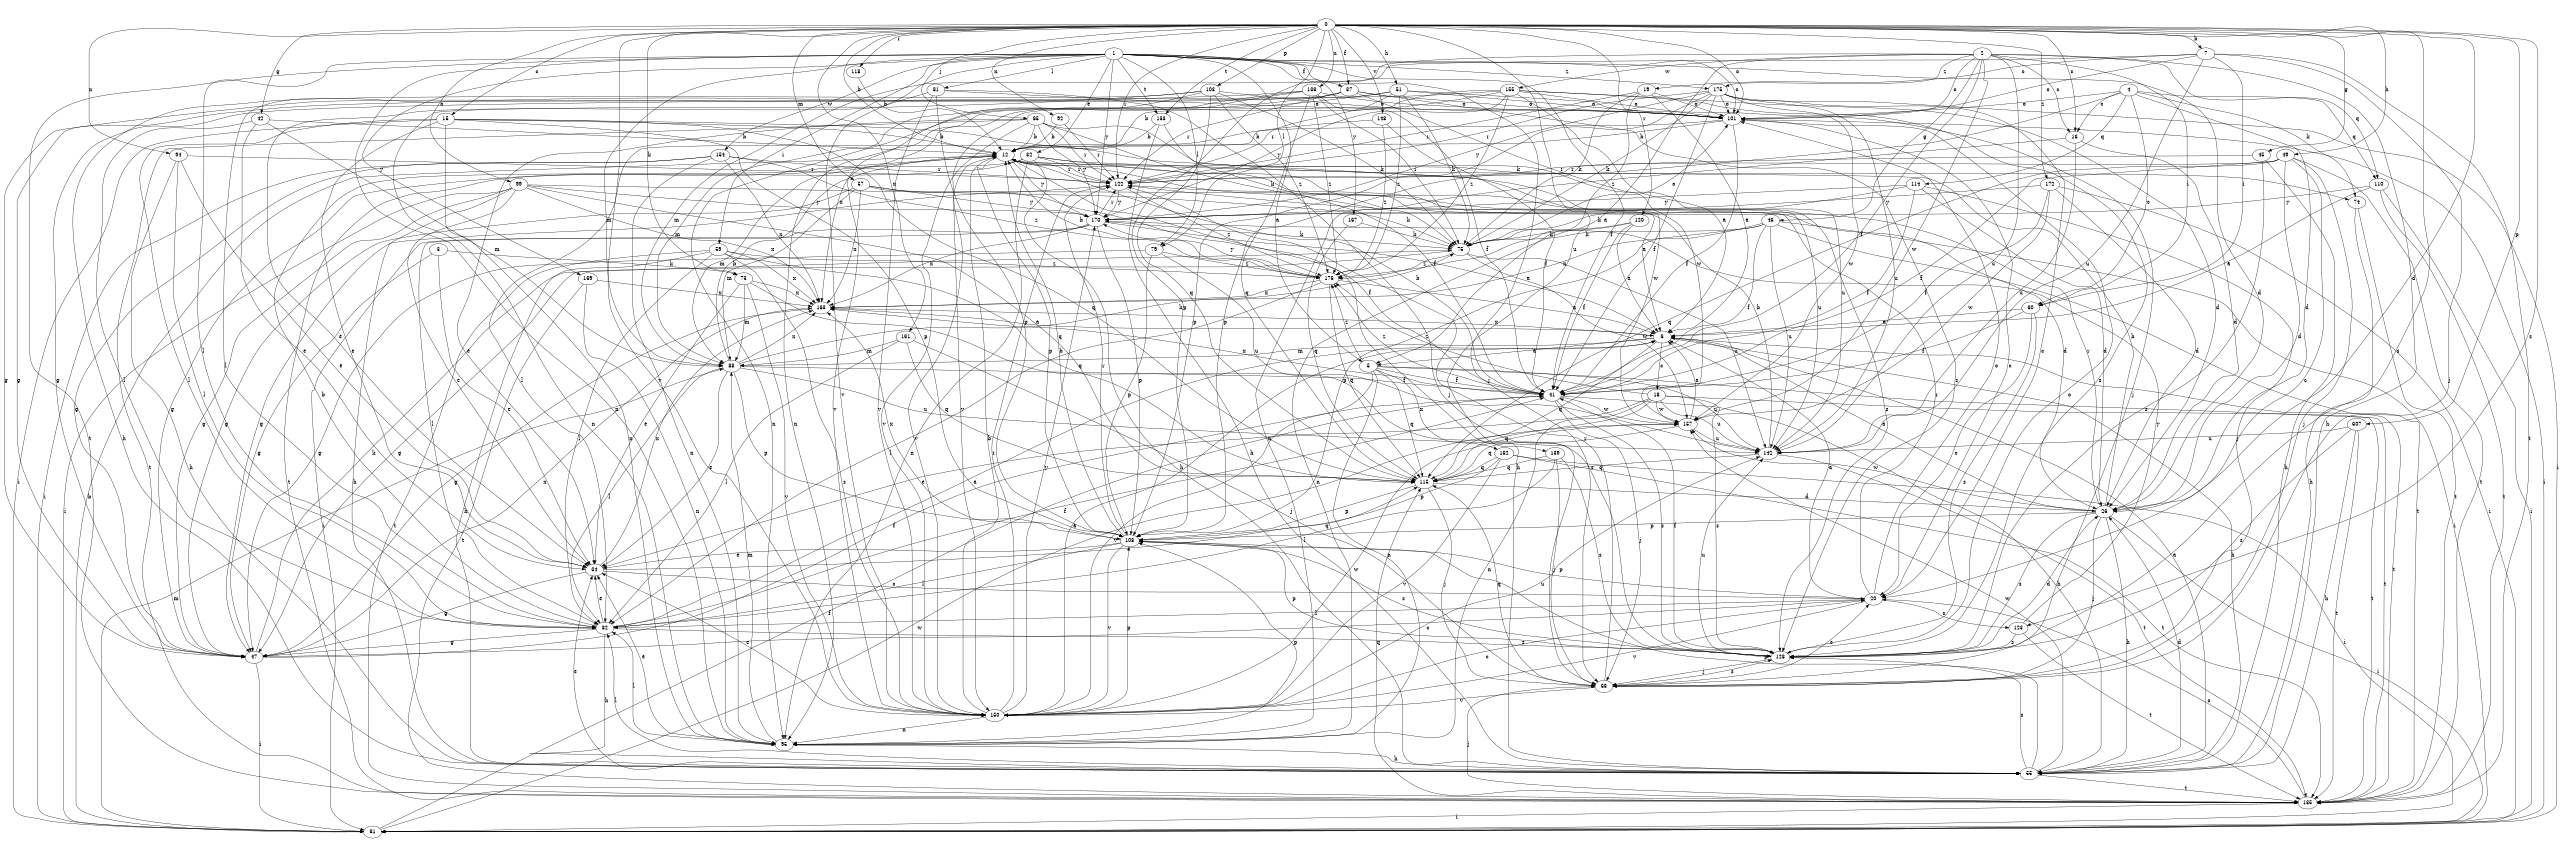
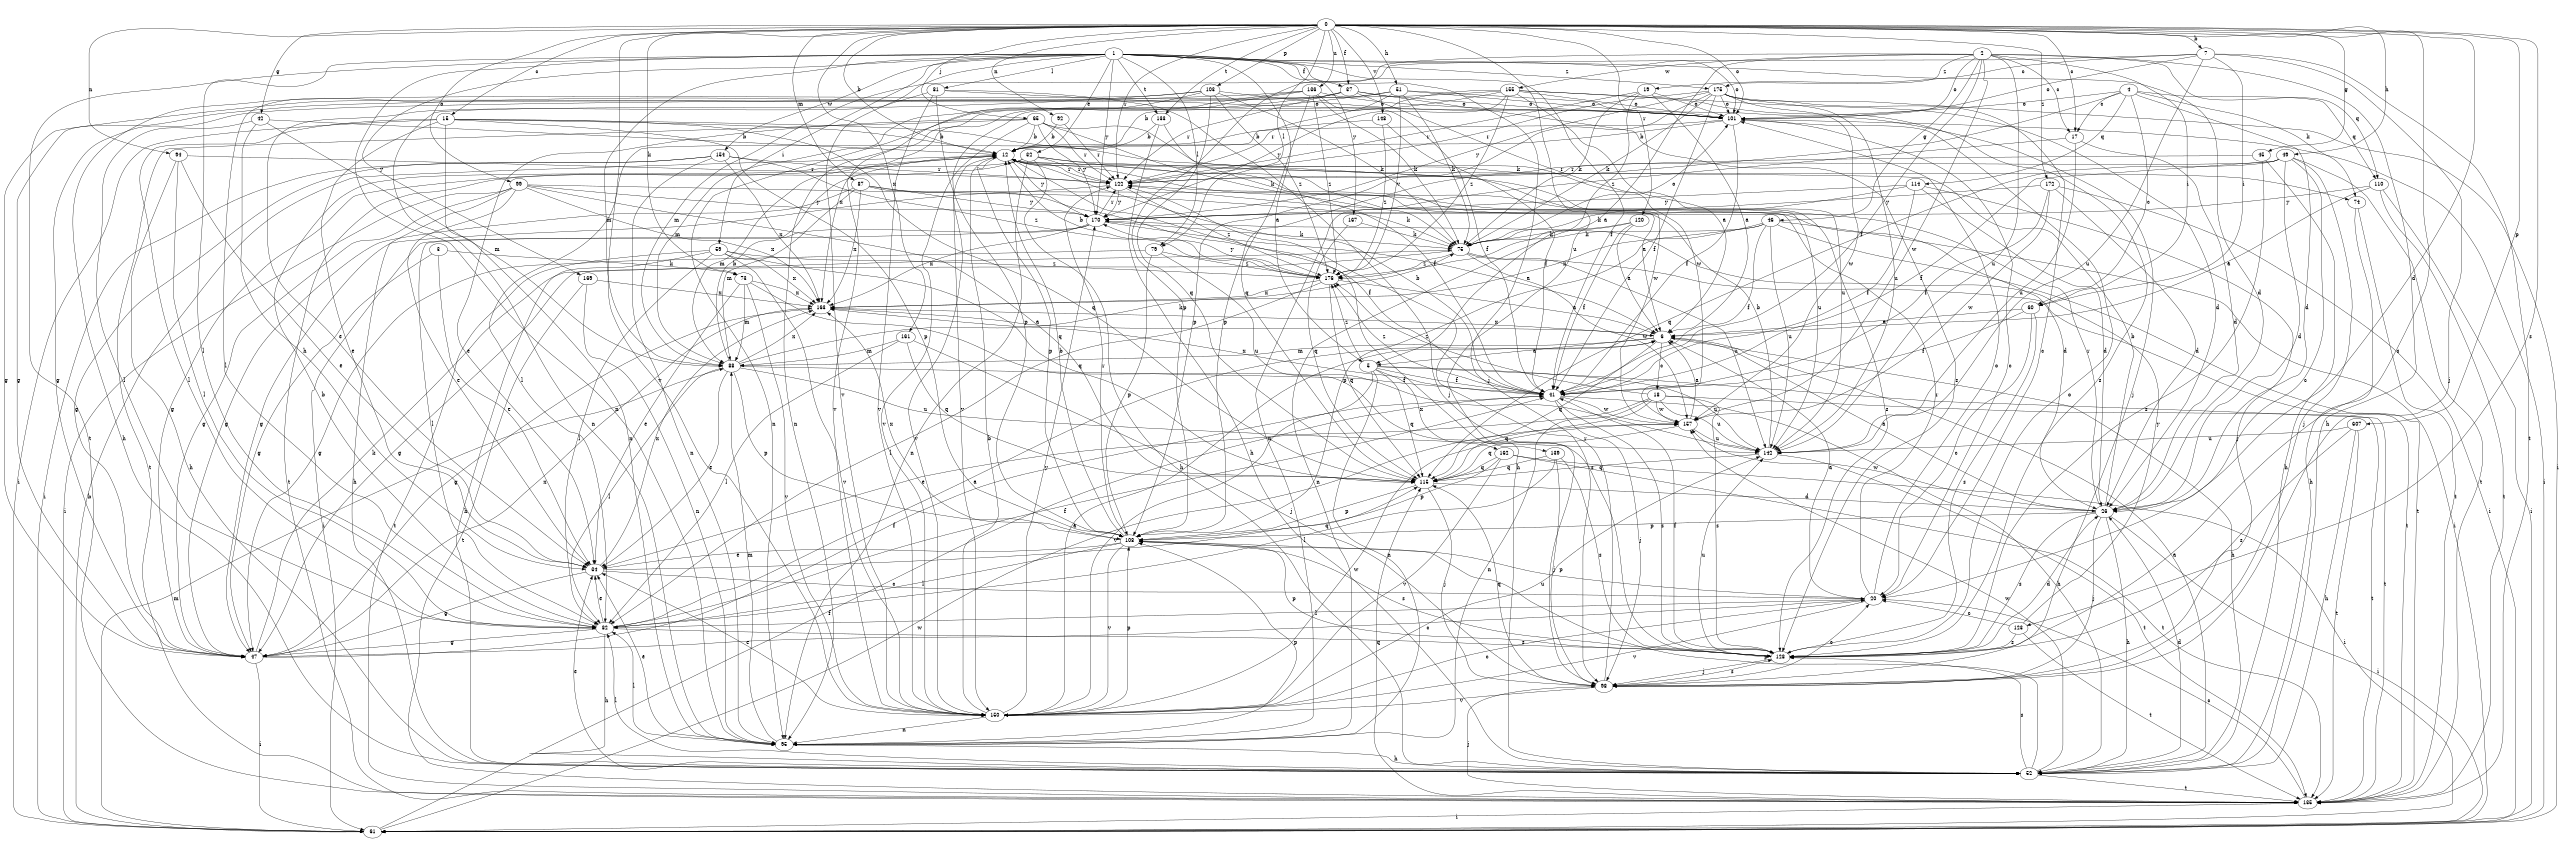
(856, 72) -> none
(2075, 137) -> (2075, 137)
(1415, 170) -> (1415, 170)
(861, 184) -> (861, 184)
(1399, 184) -> (1399, 184)
(305, 352) -> (305, 352)
(1138, 376) -> none
(2217, 403) -> (2154, 354)
(995, 432) -> none
(845, 483) -> (845, 483)
(1940, 615) -> (1951, 612)
(1604, 686) -> (1604, 686)
(2029, 774) -> (2029, 774)
